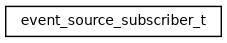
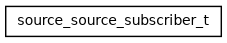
(114, 21) -> (114, 21)
